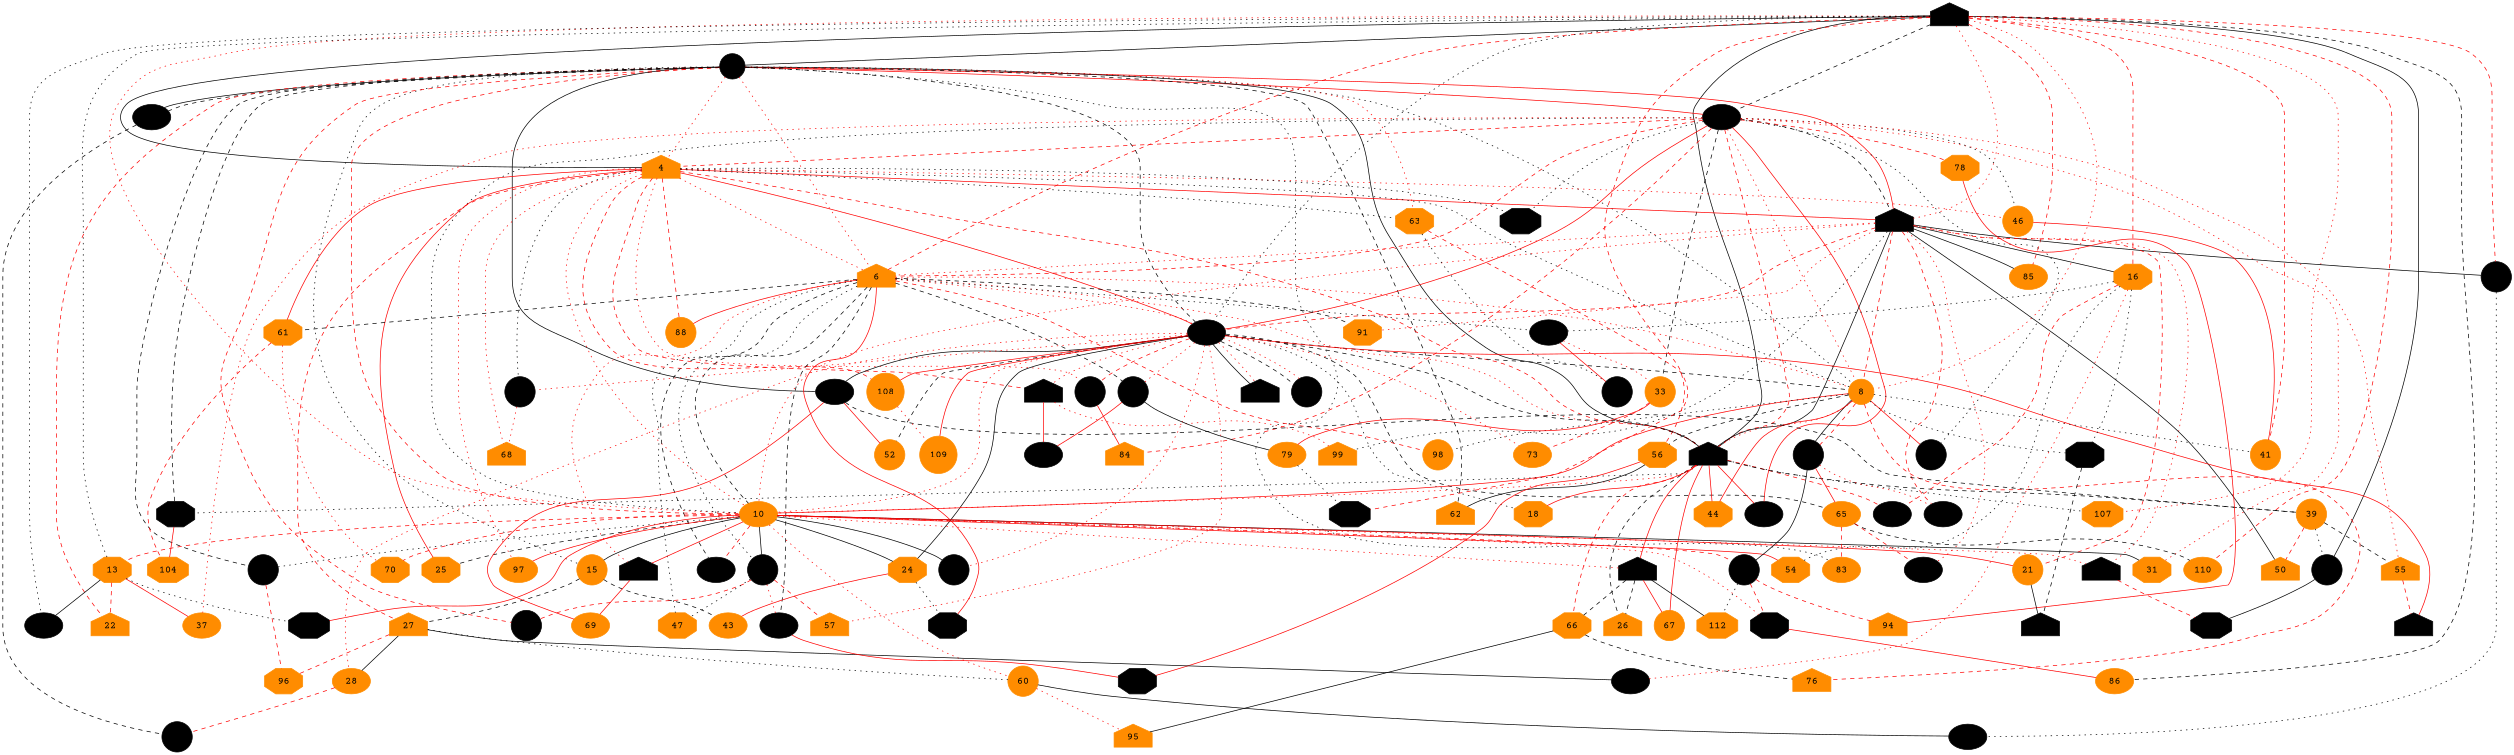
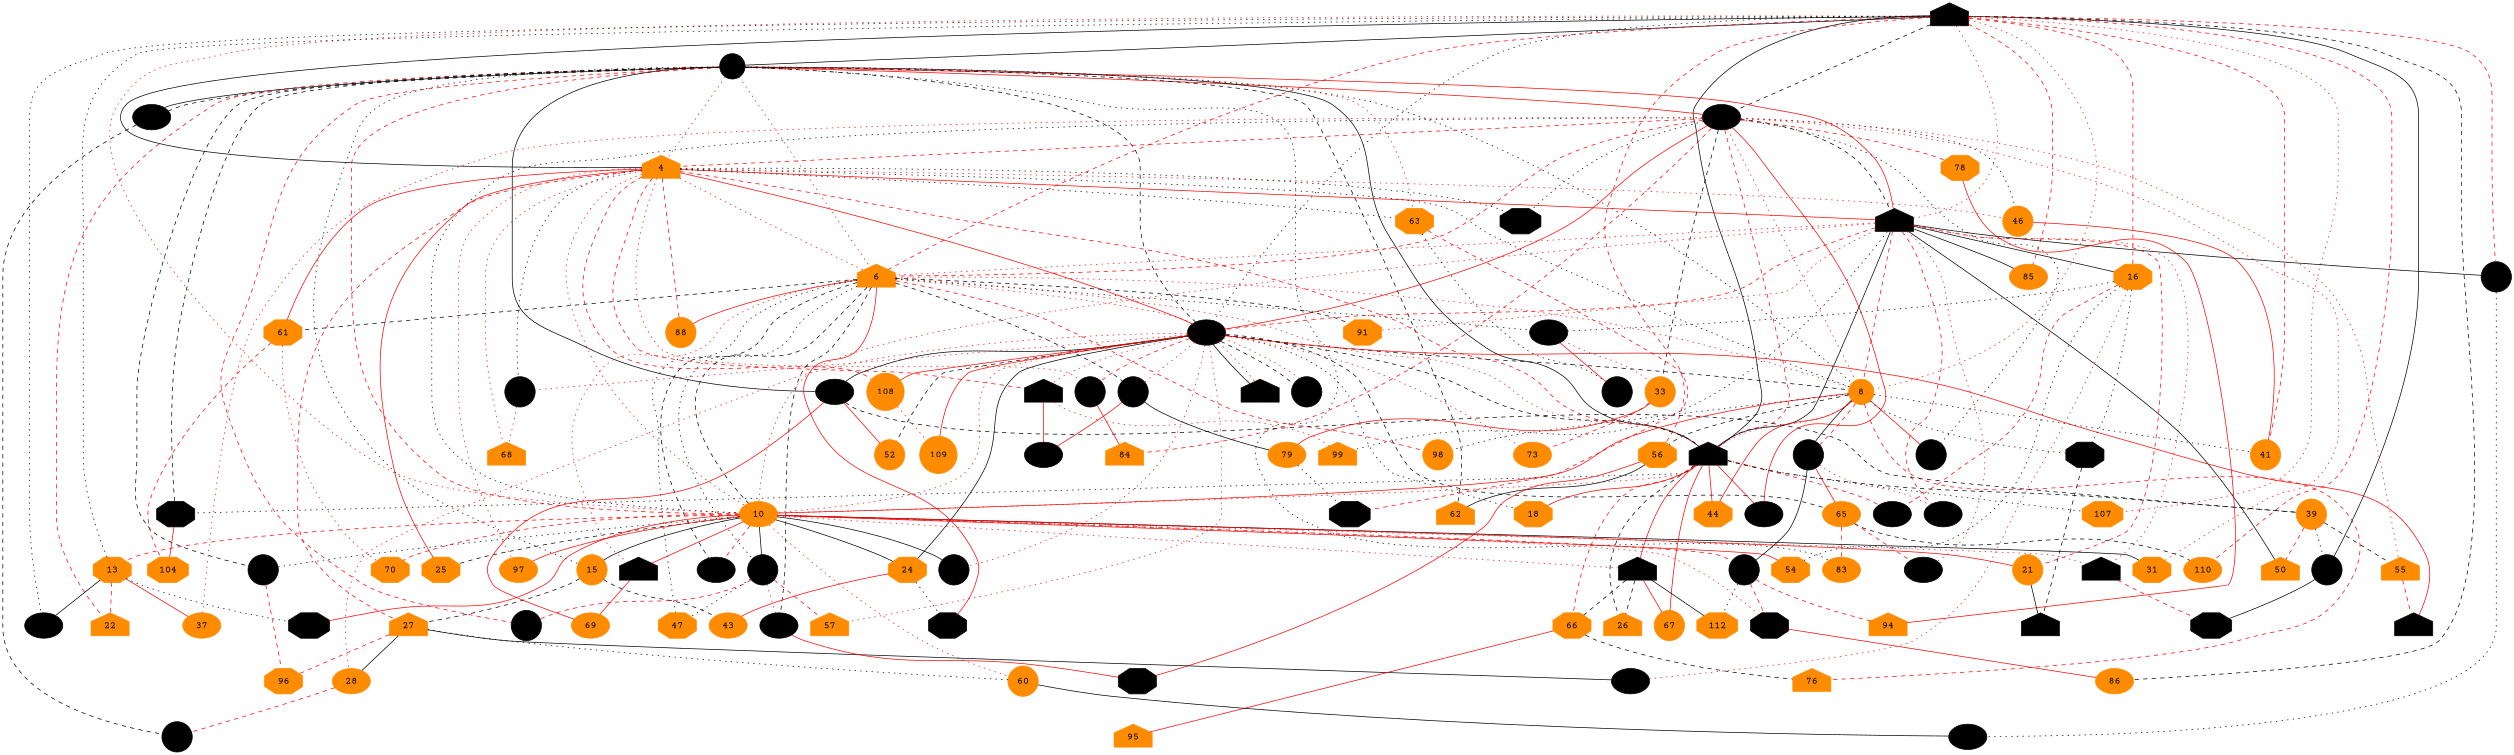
(1352, 681) -> (1352, 681)
(1079, 709) -> none
